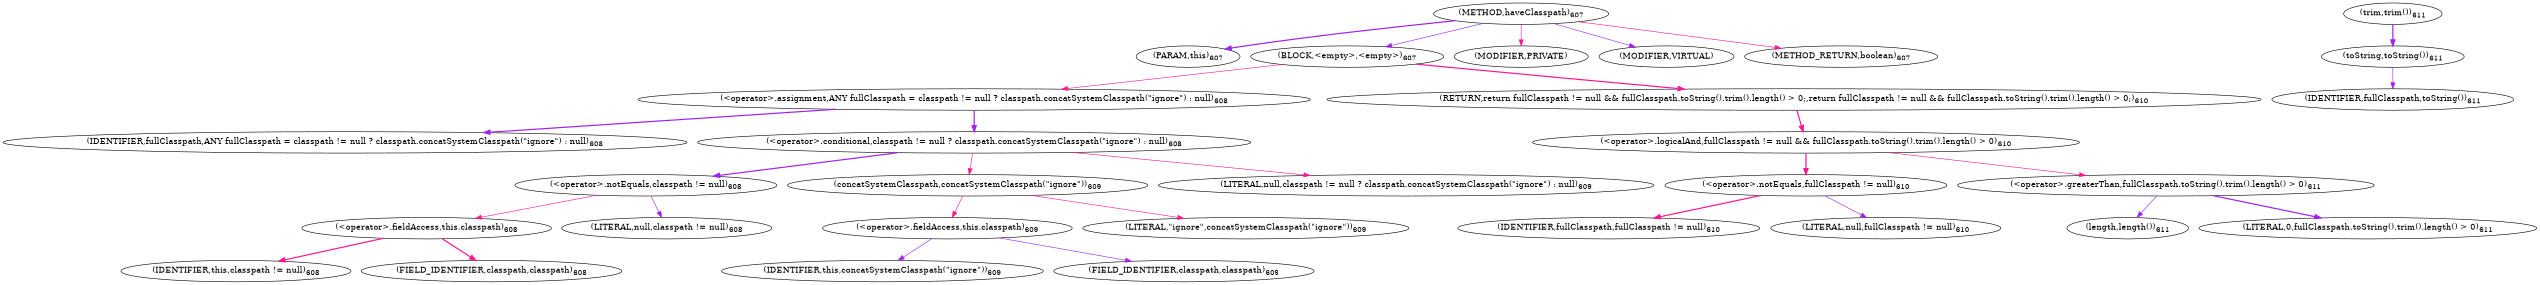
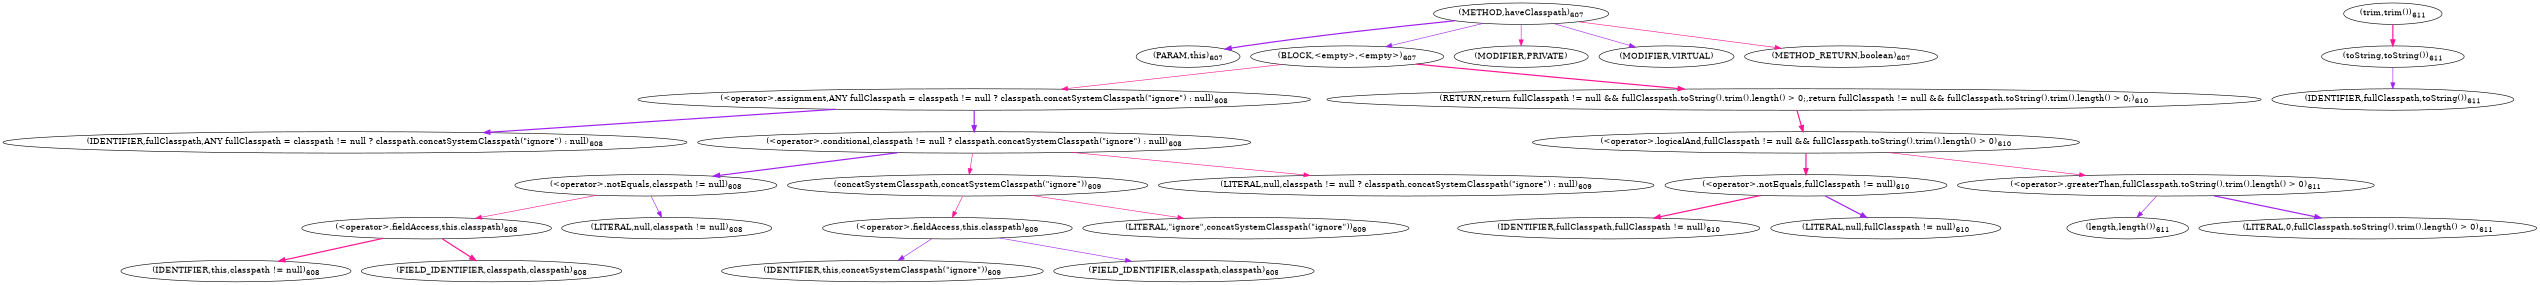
(2393, 32) -> (2393, 32)
(1843, 205) -> (1843, 205)
